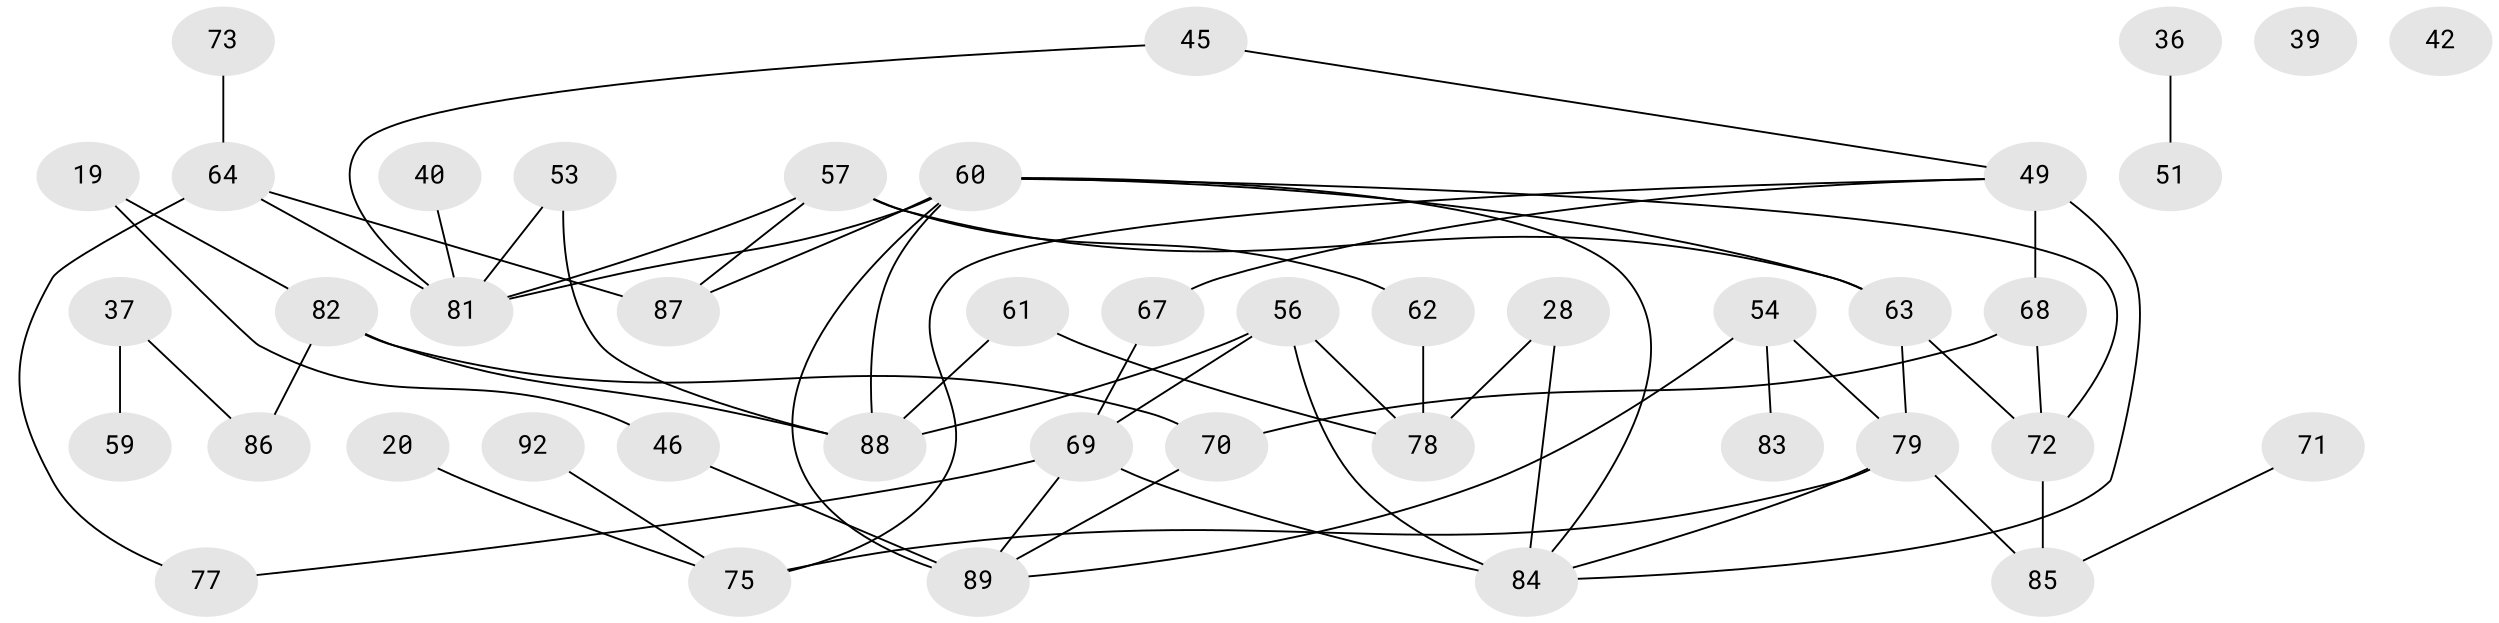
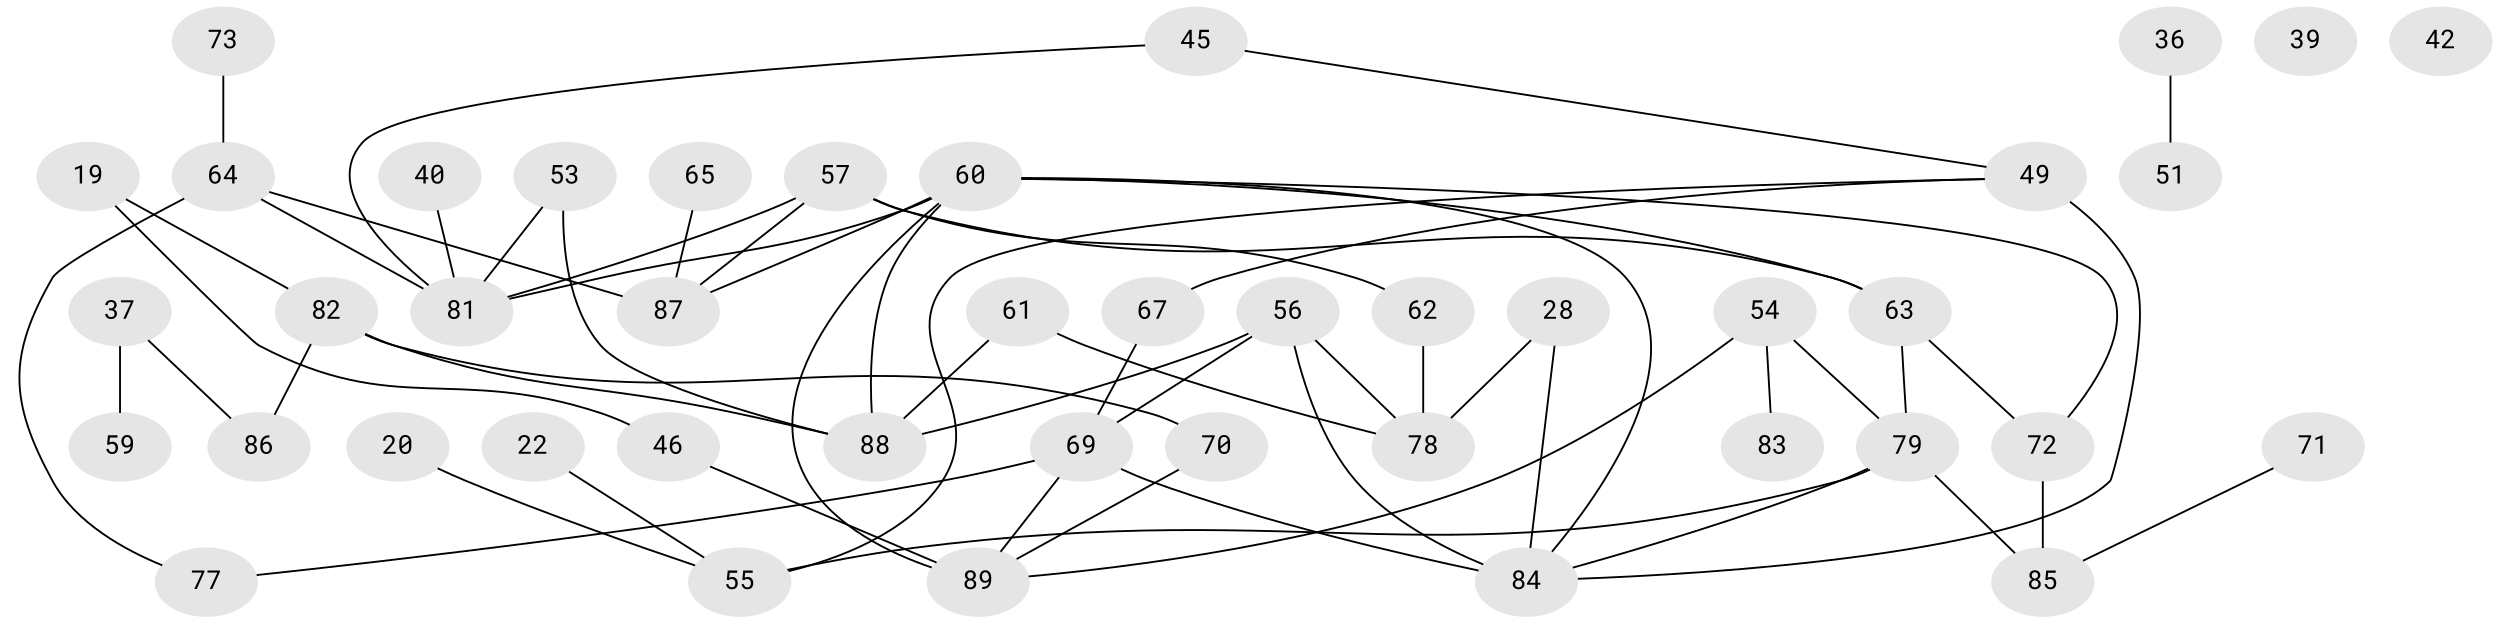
none -> (700, 177)
(2035, 312) -> none
(533, 447) -> (533, 447)
(740, 582) -> (740, 582)
